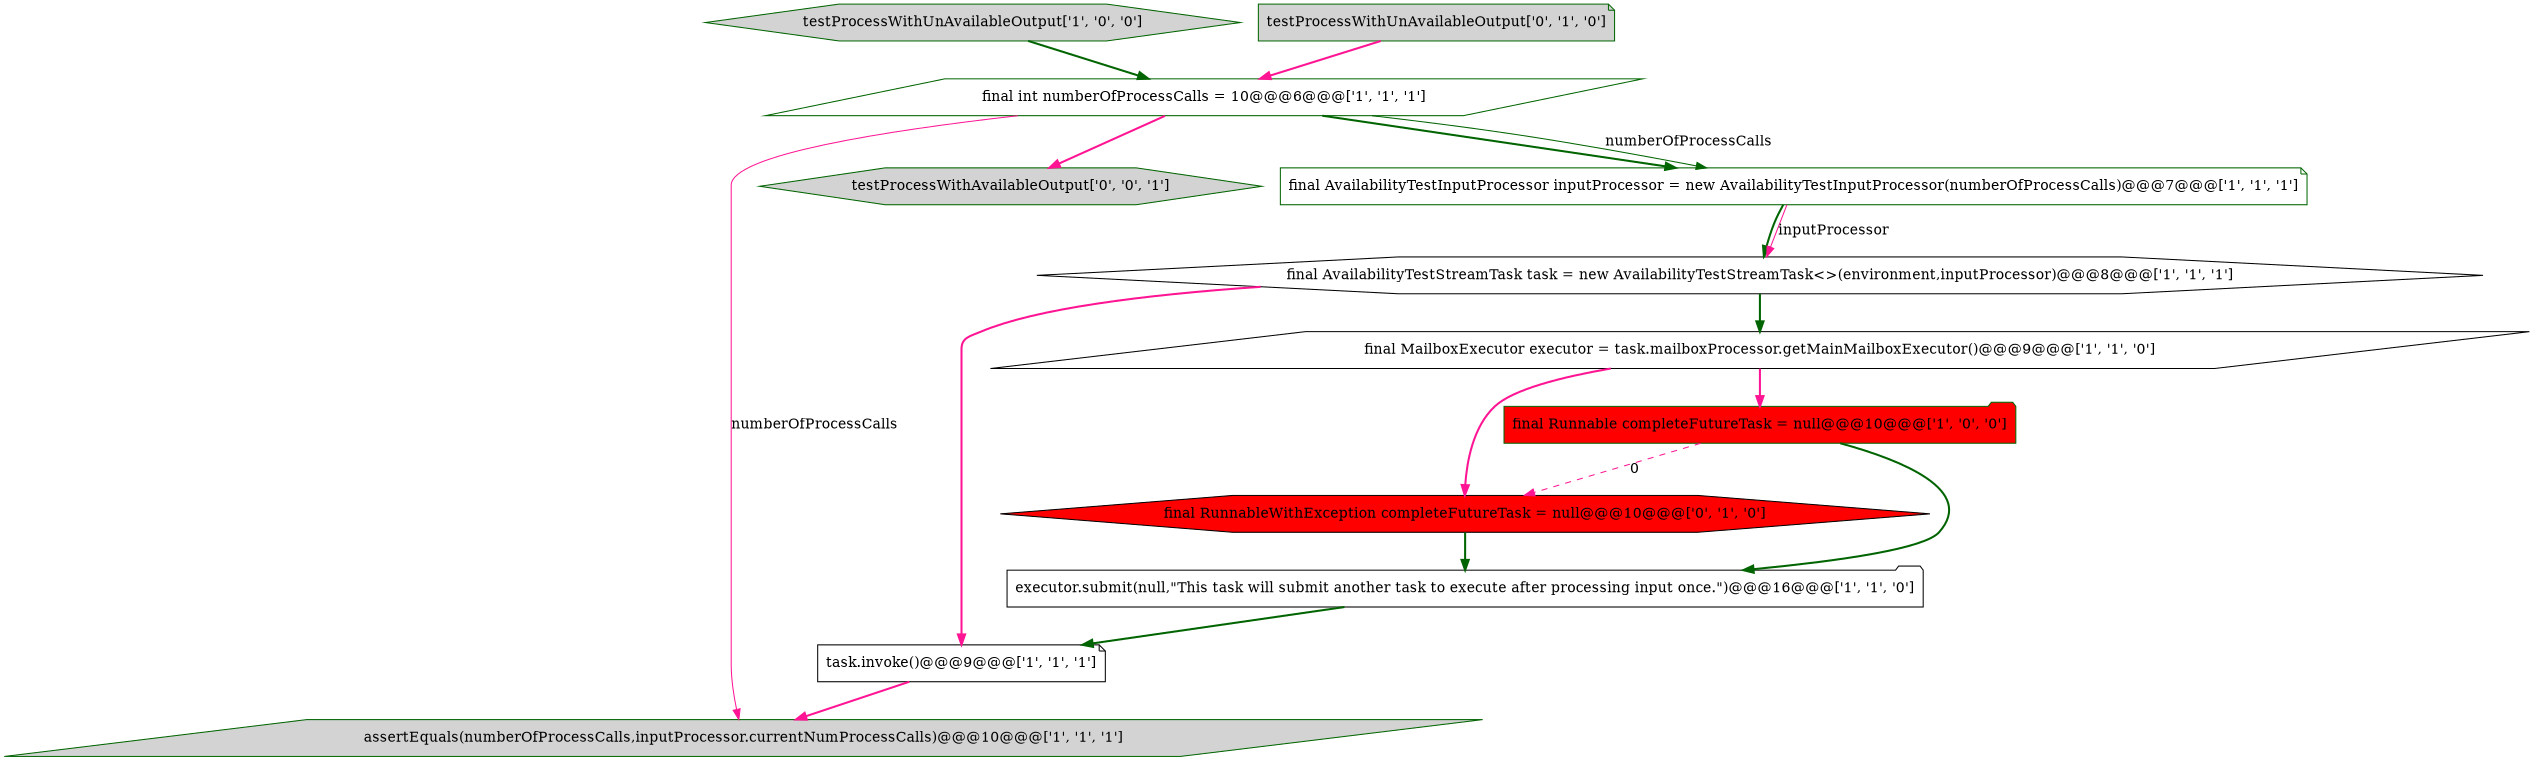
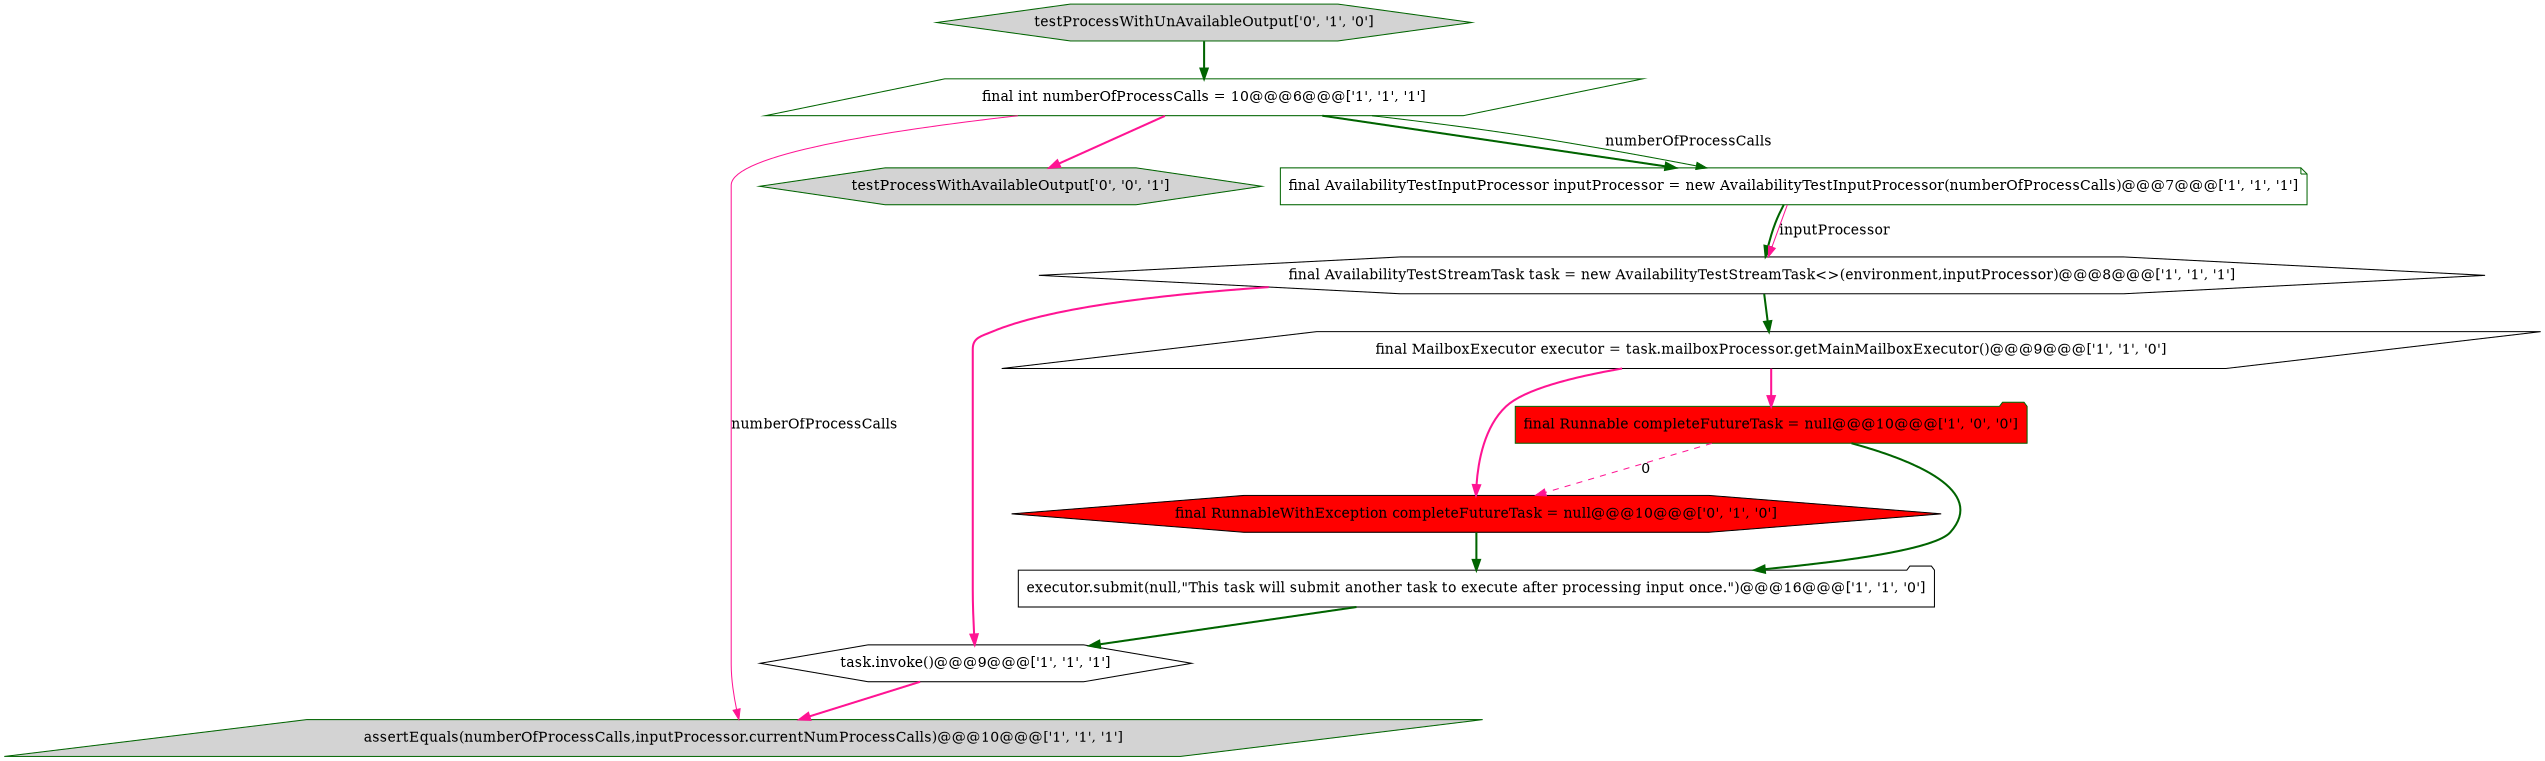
(973, 23) -> none
(1436, 23) -> (1204, 23)
(1326, 58) -> (1204, 55)
(962, 663) -> (976, 663)
